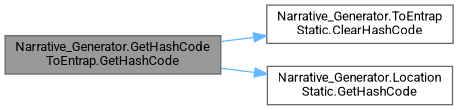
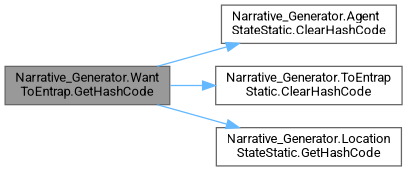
none -> (309, 24)
(113, 55) -> (87, 86)
(360, 86) -> (309, 147)
